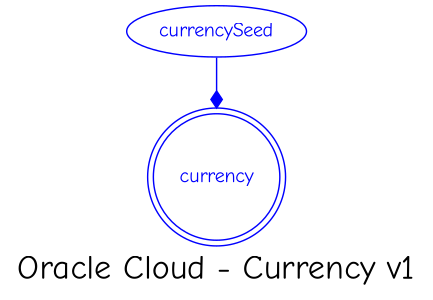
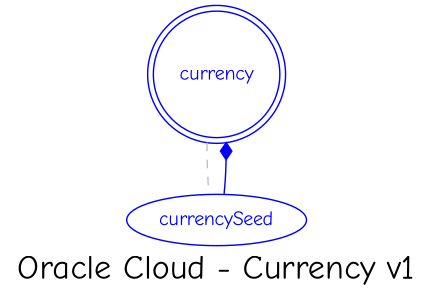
none -> (207, 168)
